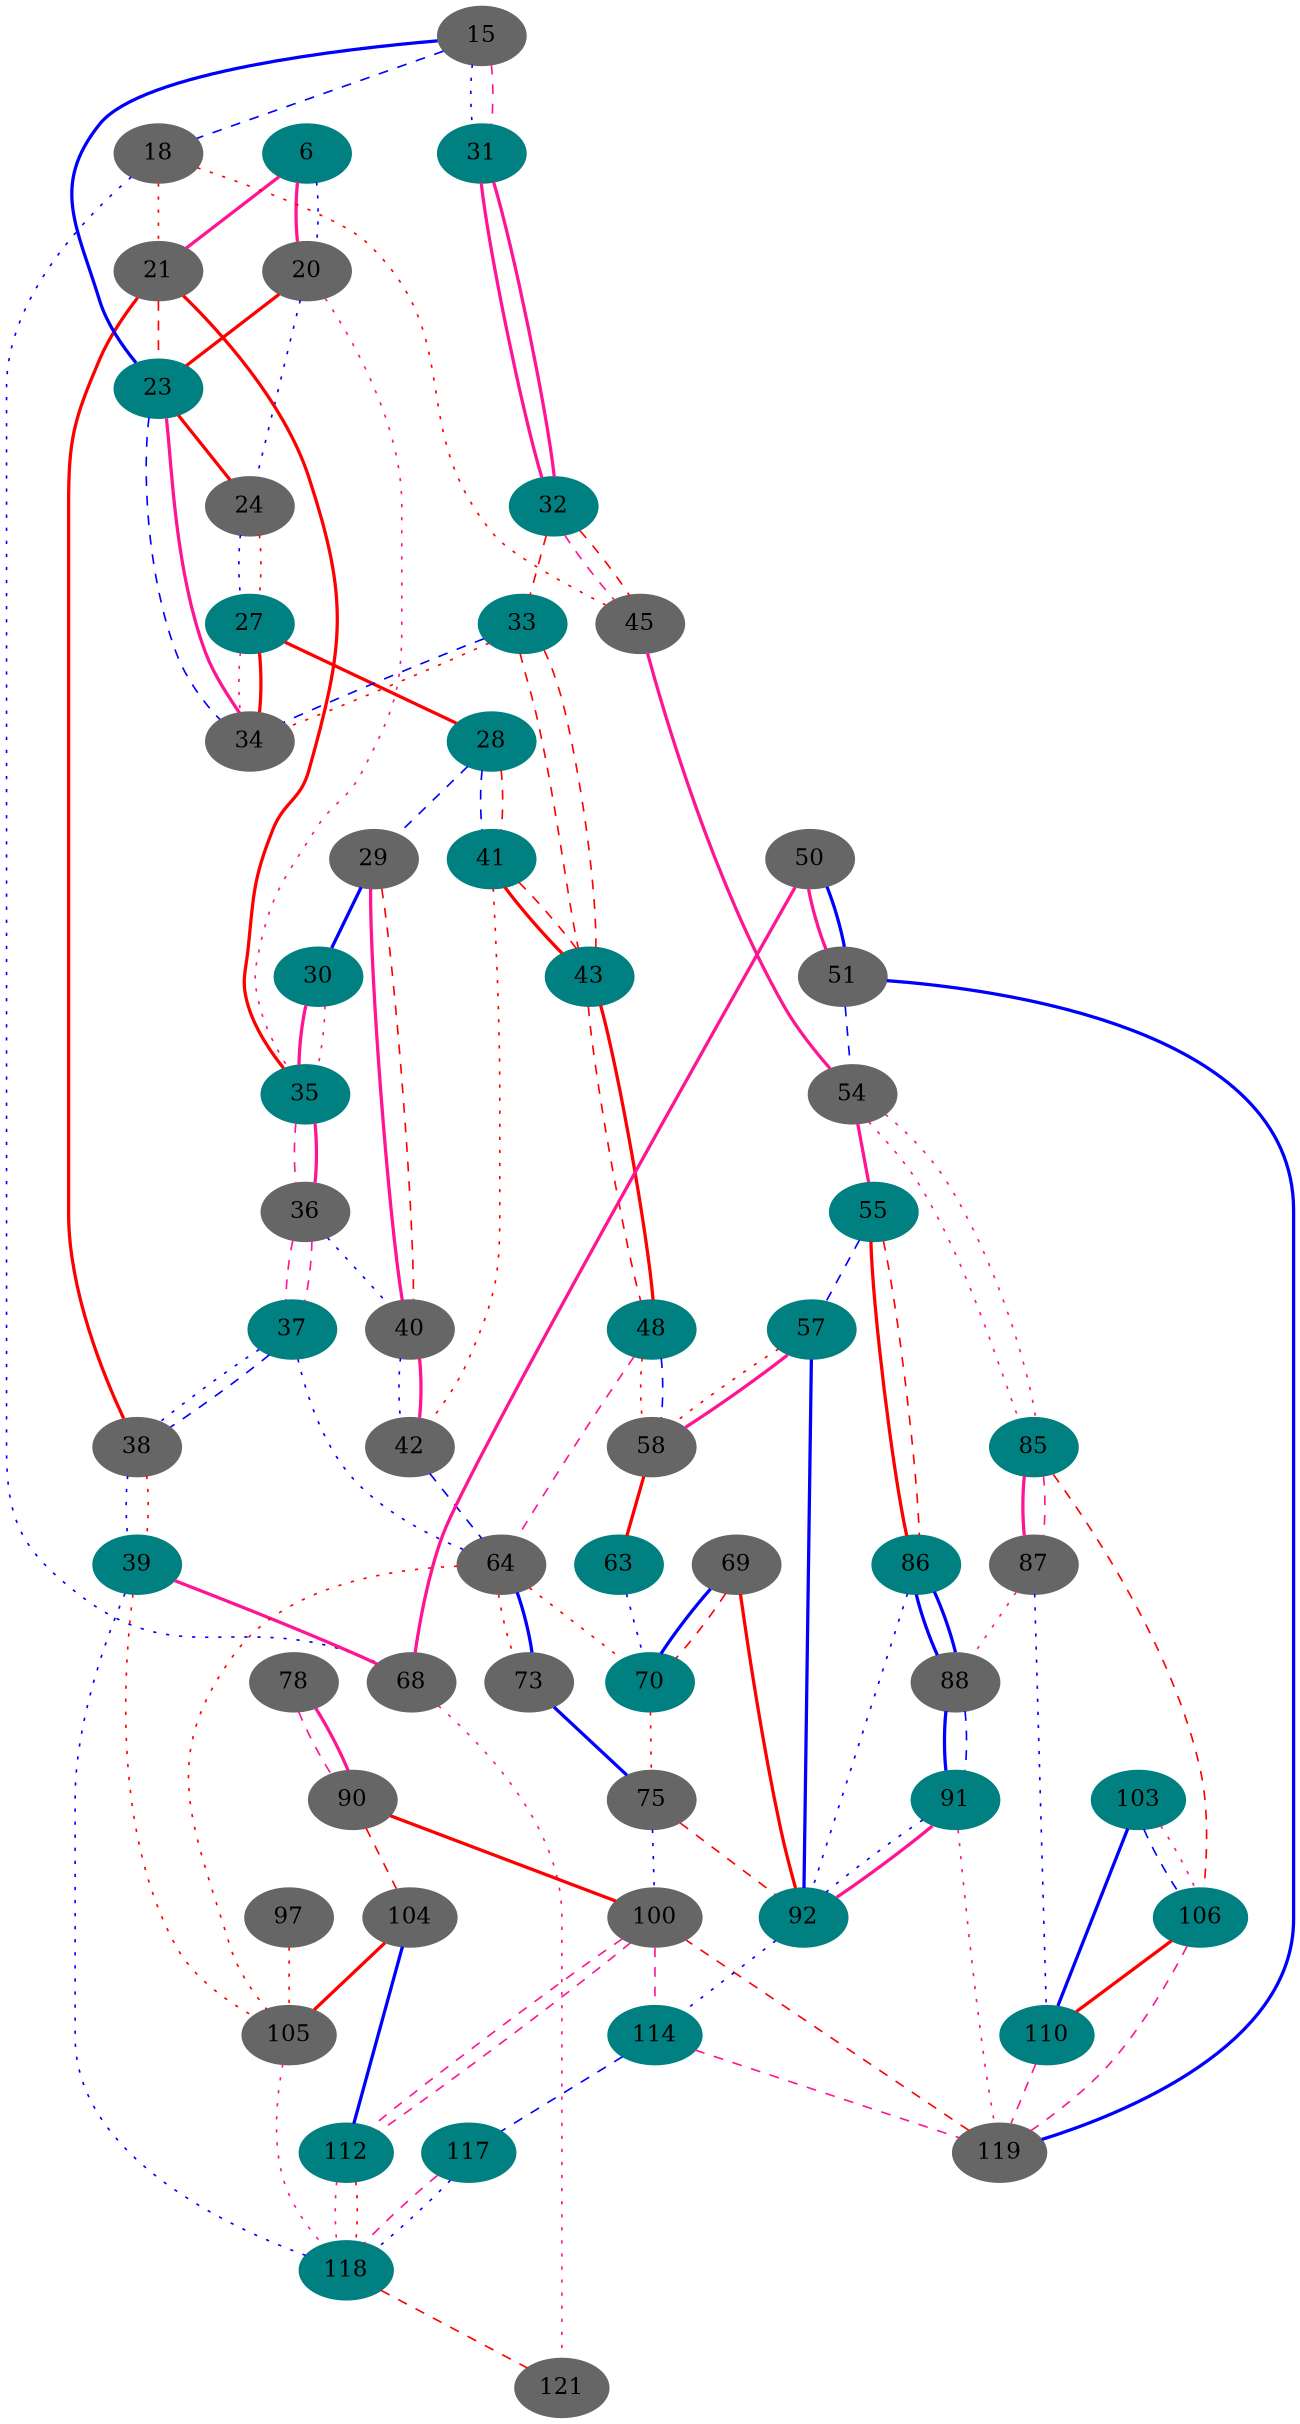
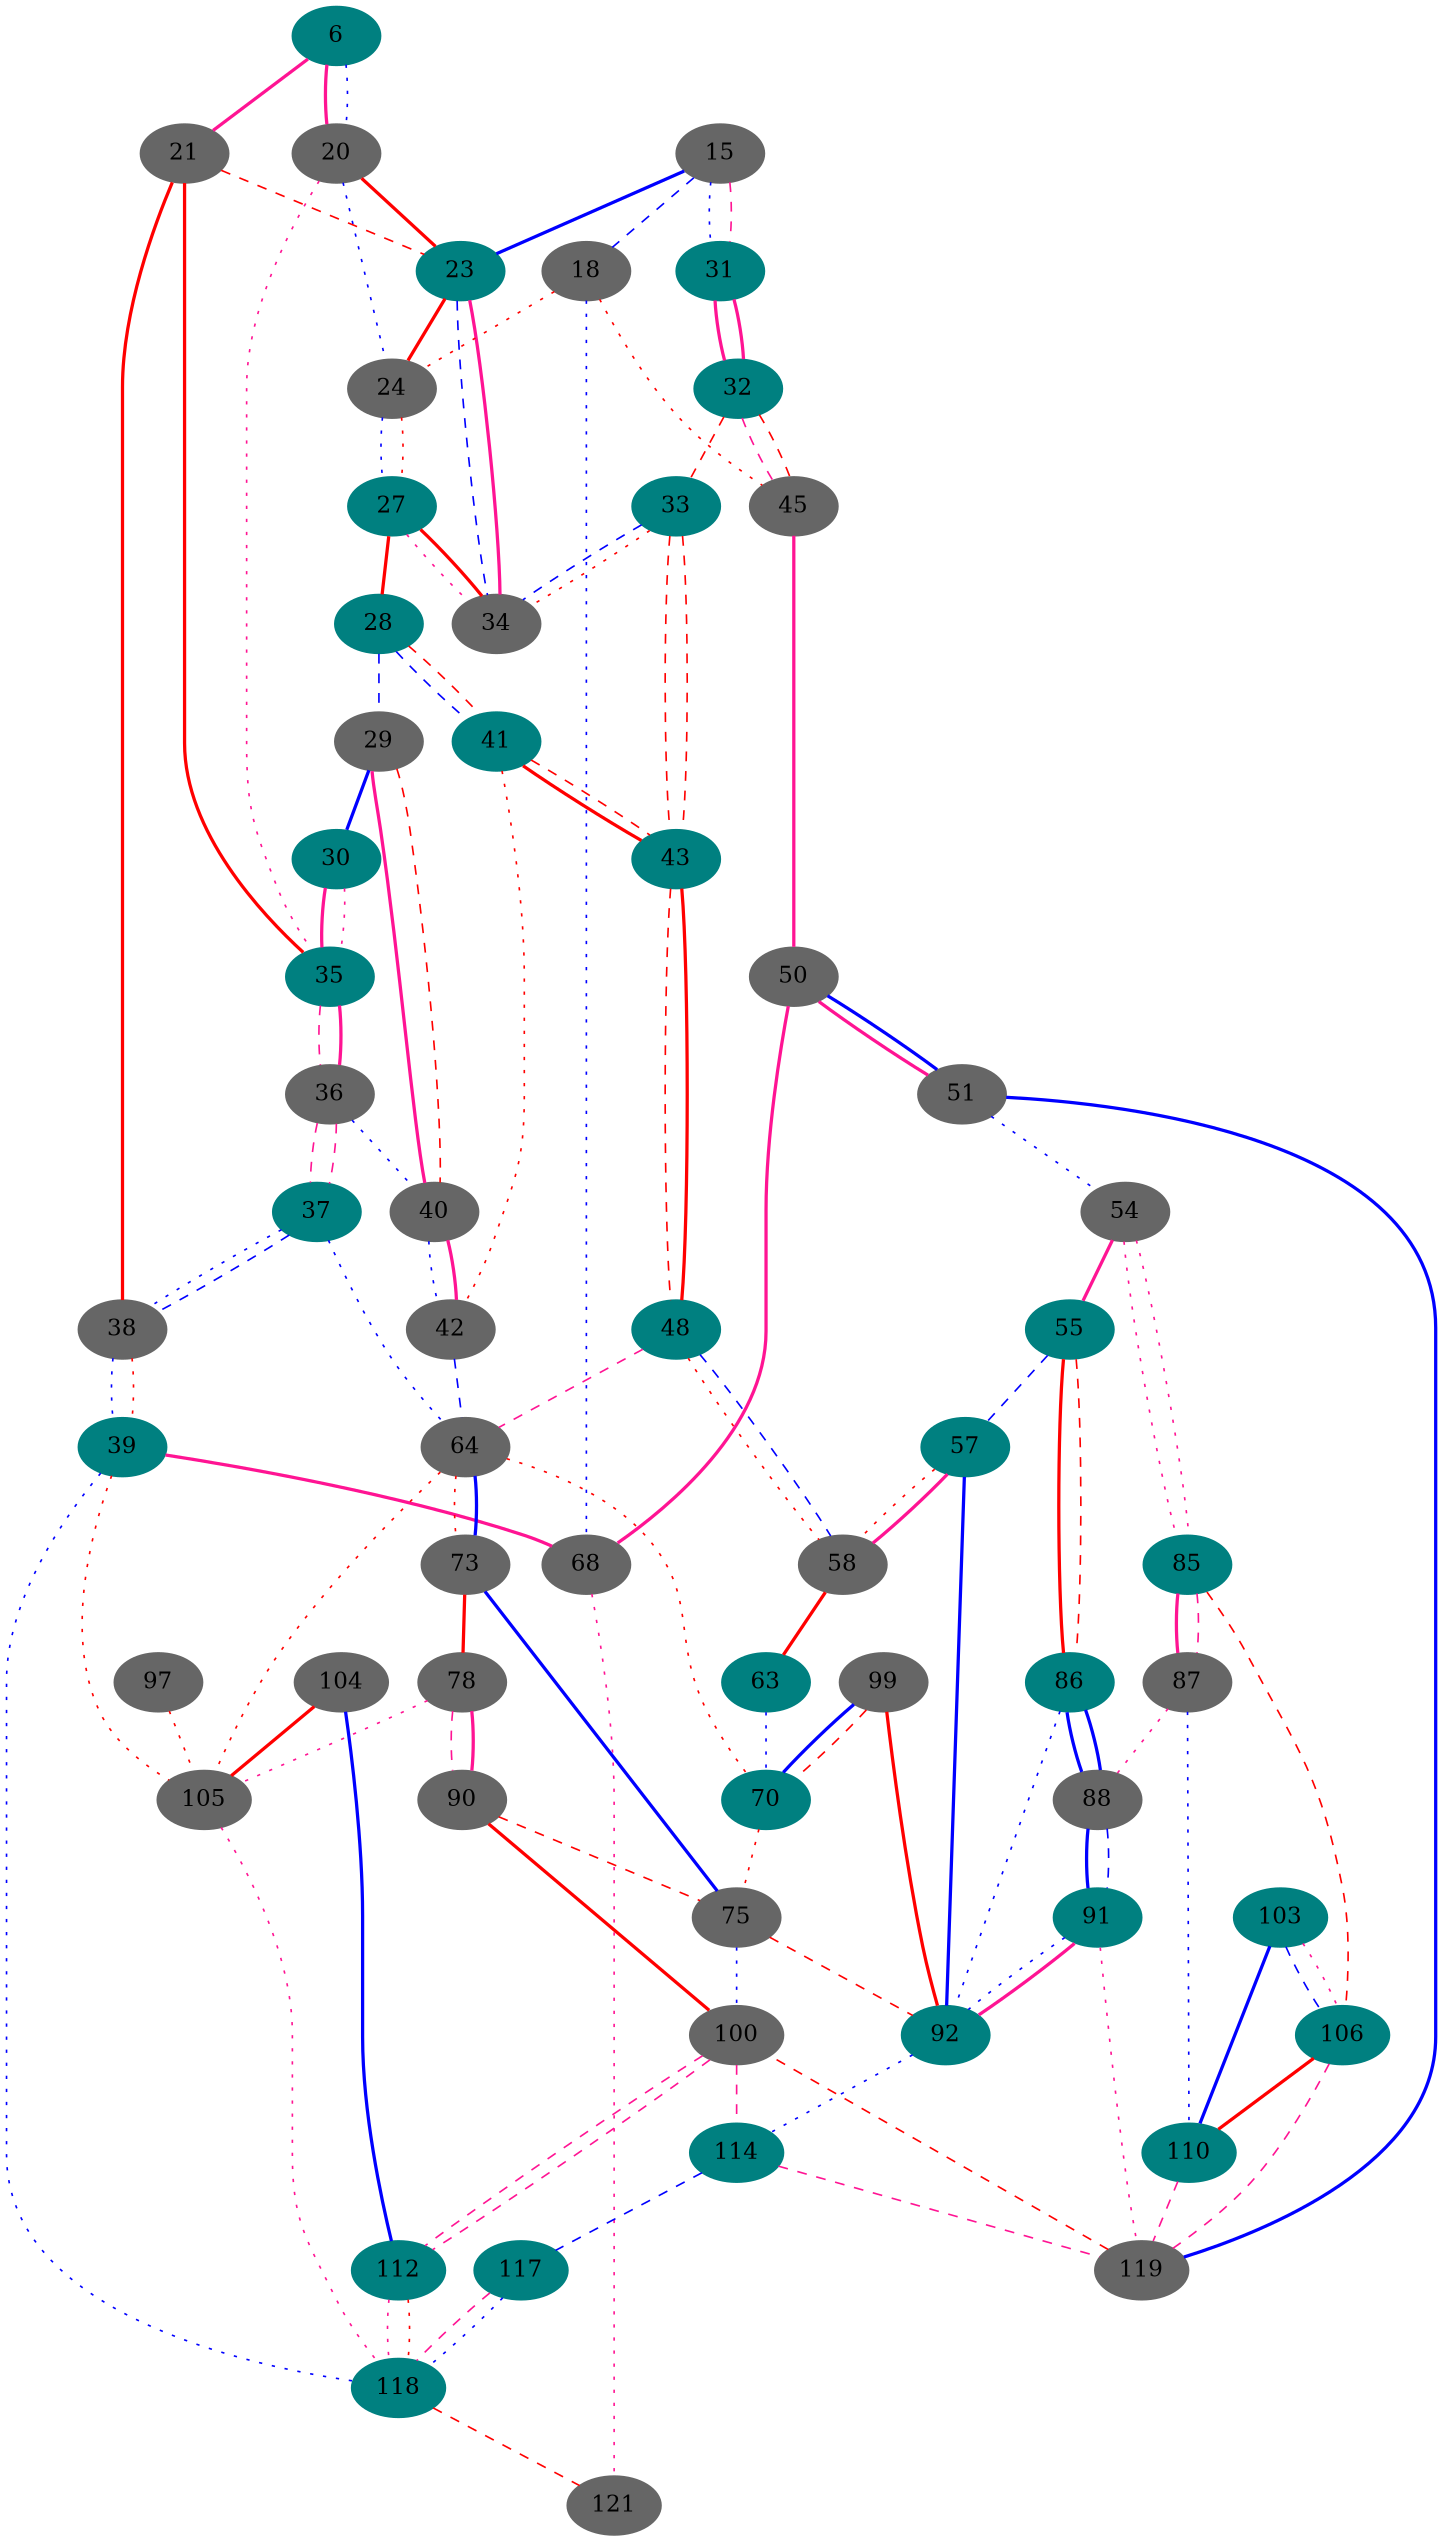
(158, 212) -> (489, 330)
(720, 870) -> (794, 741)
(848, 1036) -> (1044, 1153)
(737, 1565) -> (884, 1682)
none -> (464, 1624)
none -> (335, 1742)
(381, 1858) -> (599, 1859)
